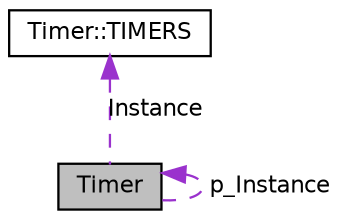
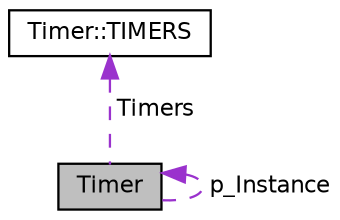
(152, 110) -> (152, 110)
